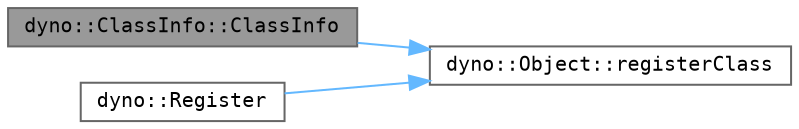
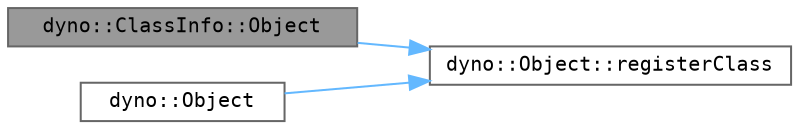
(183, 27) -> (183, 27)
(183, 102) -> (183, 102)
